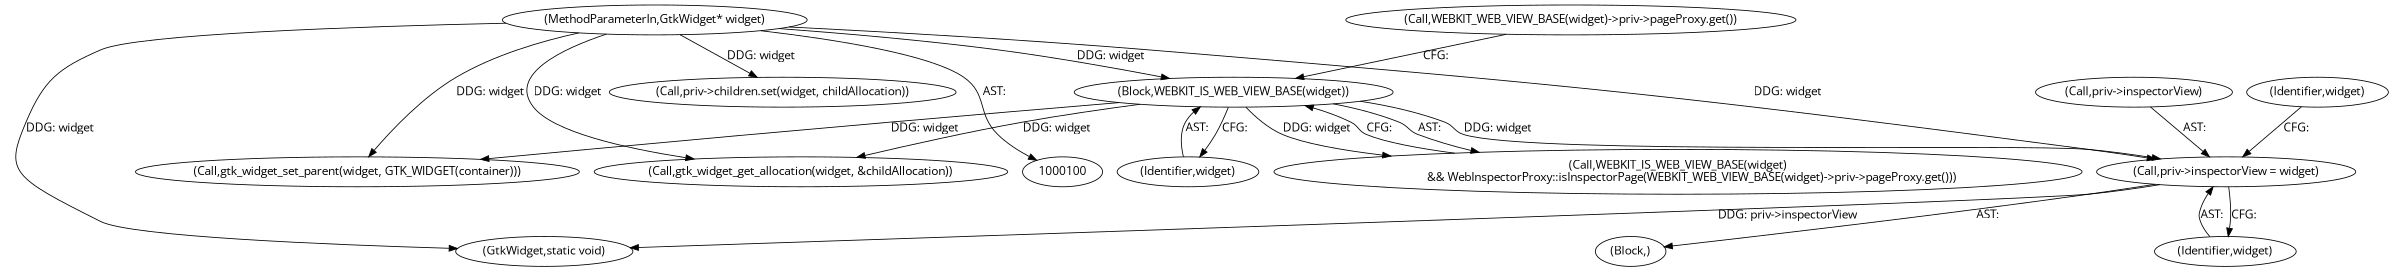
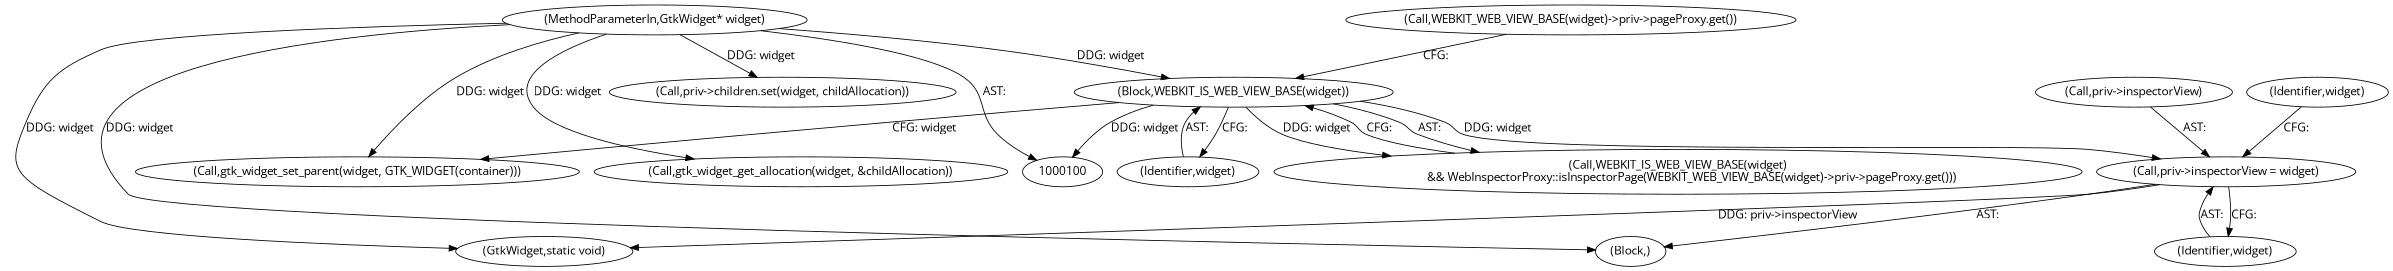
(1470, 77) -> (605, 225)
(1002, 126) -> (1112, 122)
(925, 128) -> (925, 128)
